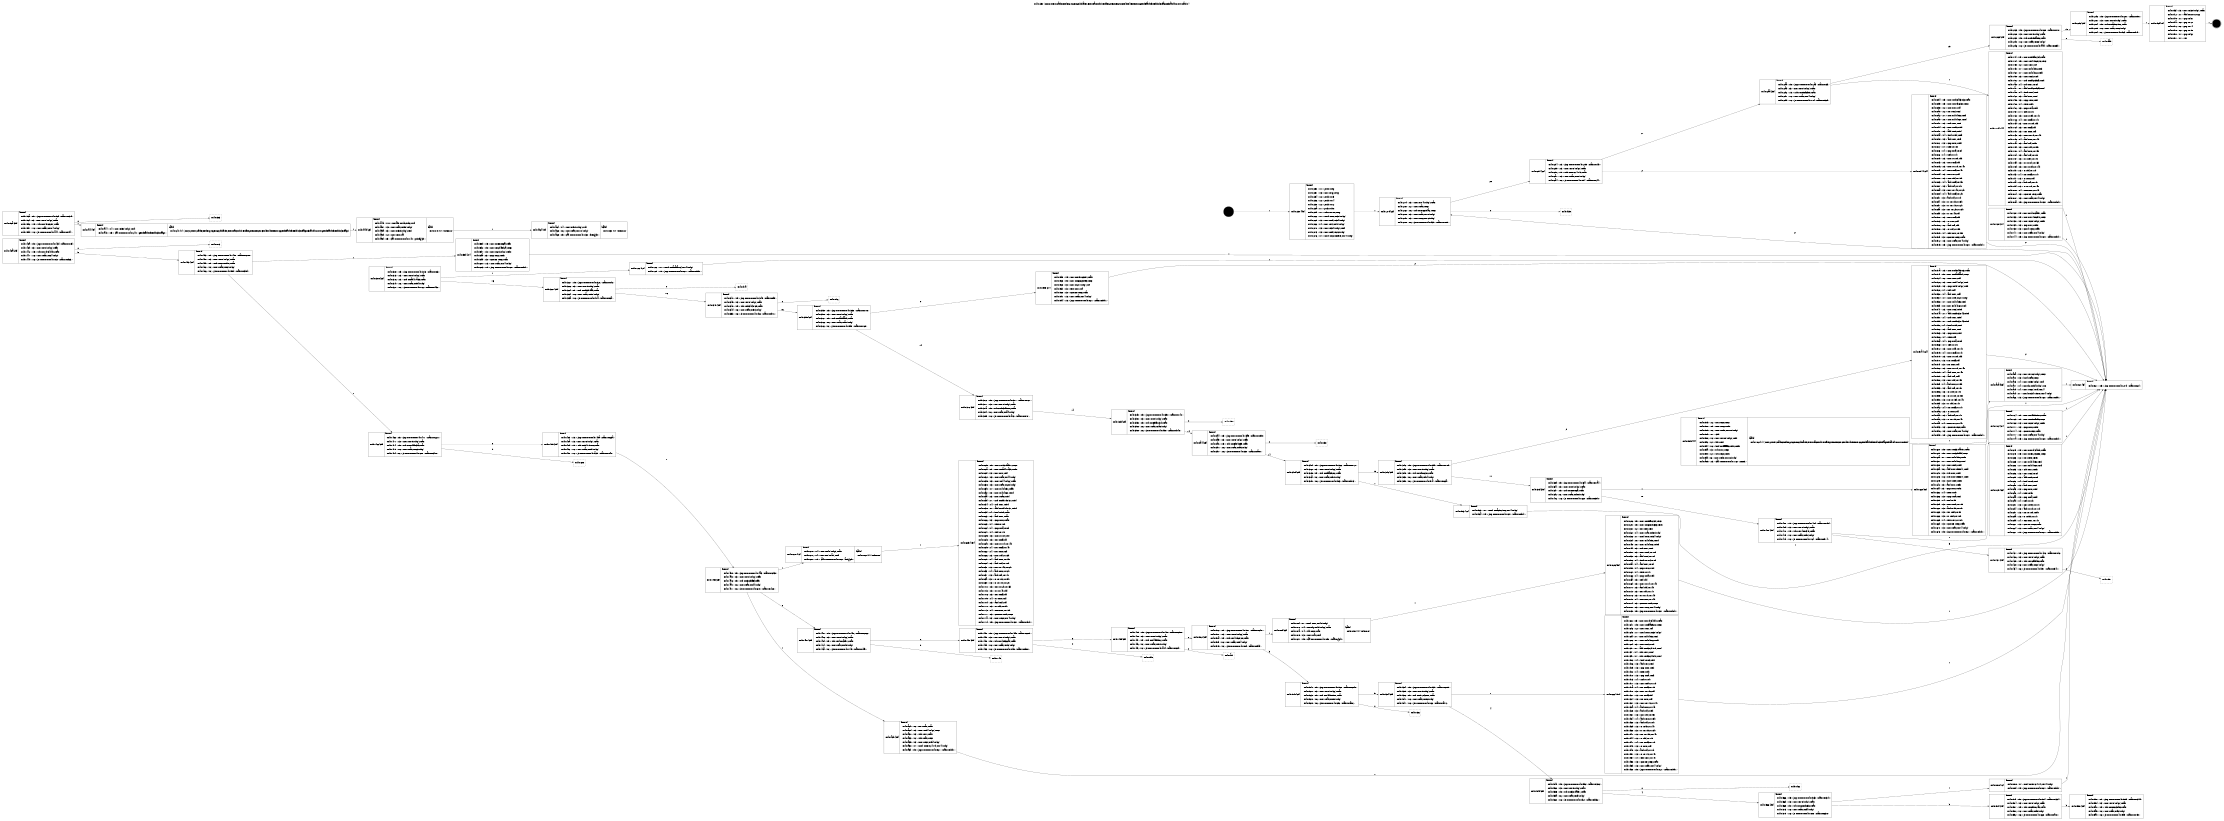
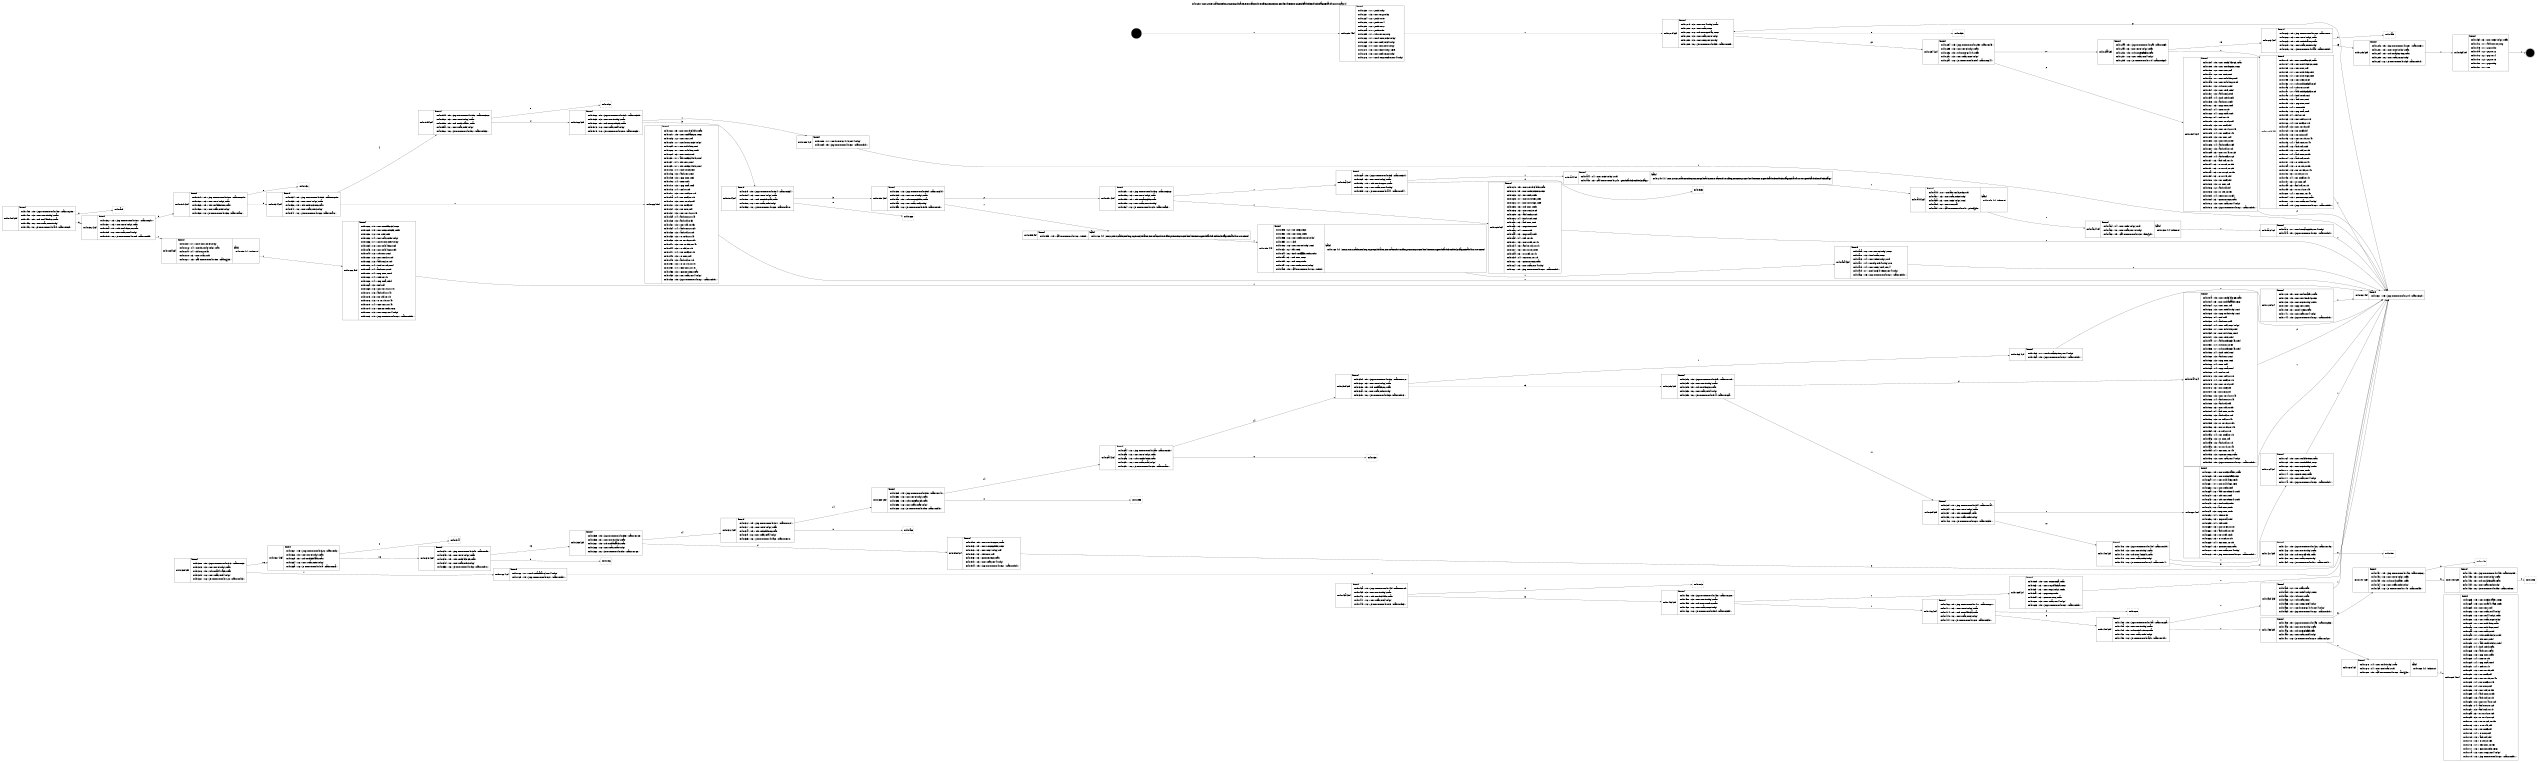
none -> (1136, 199)
none -> (908, 217)
none -> (2297, 230)
none -> (1136, 235)
none -> (908, 530)
(1071, 640) -> none
(803, 669) -> (2214, 614)
